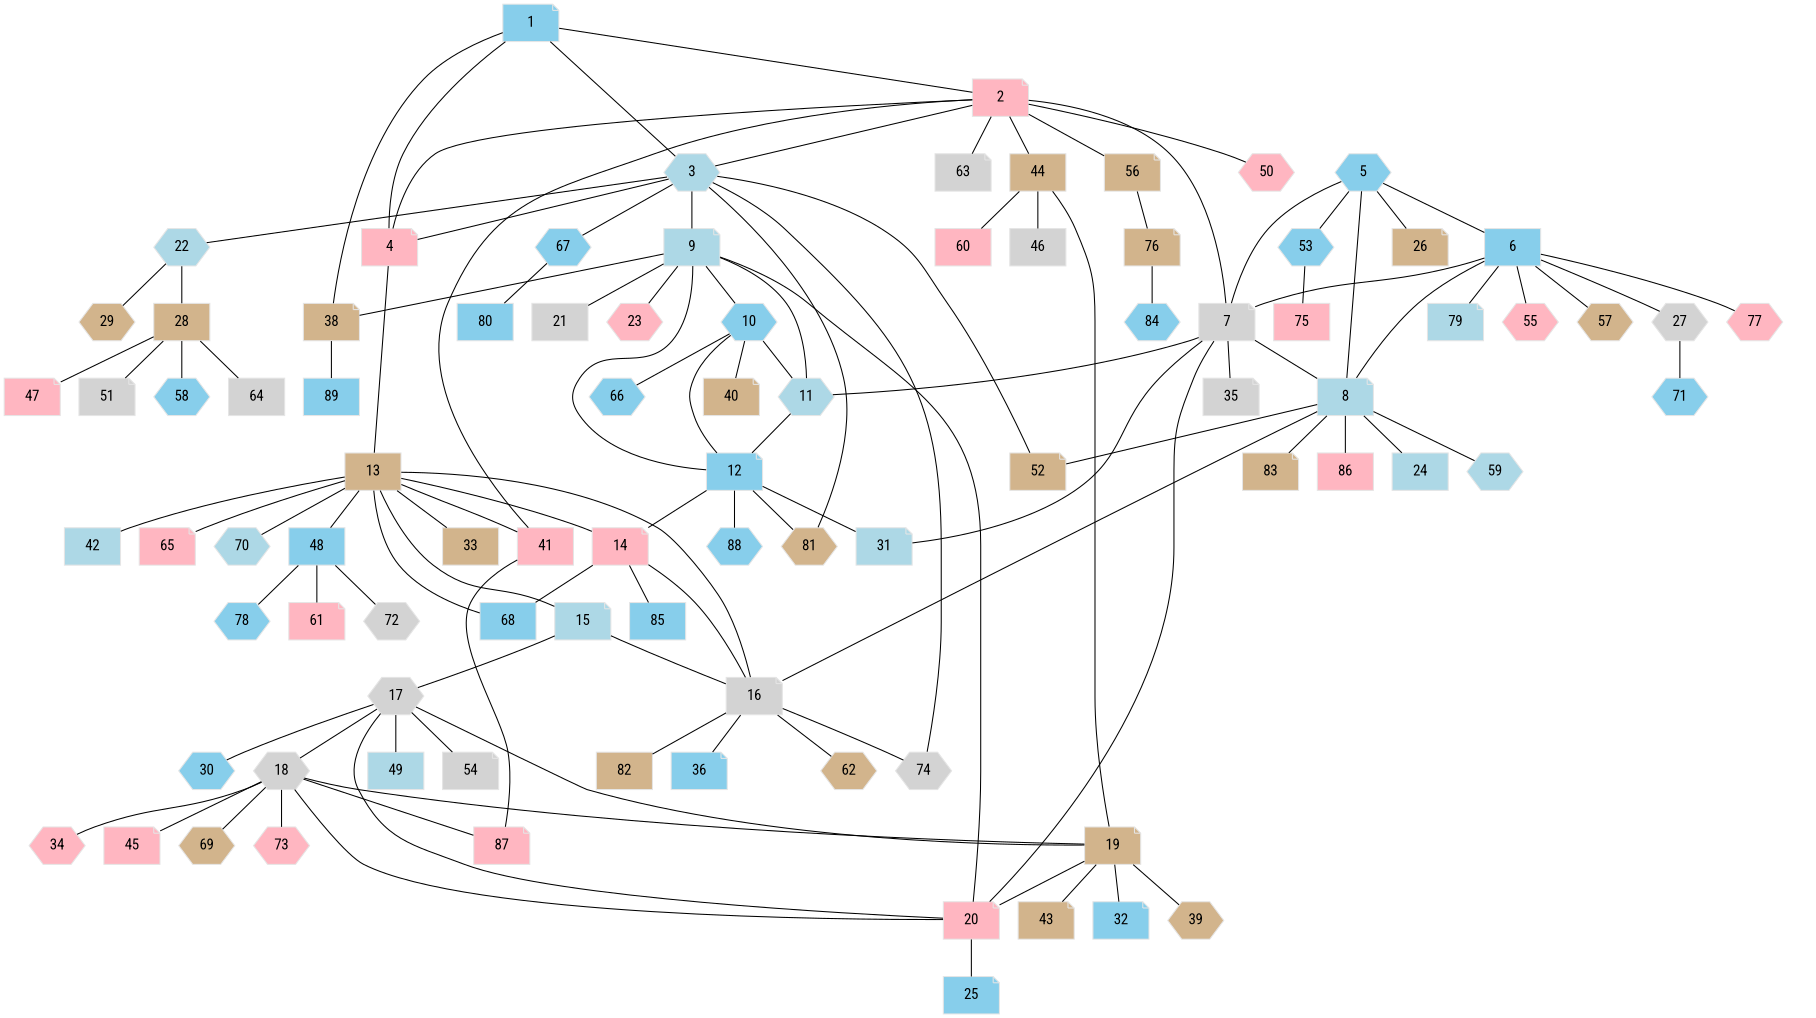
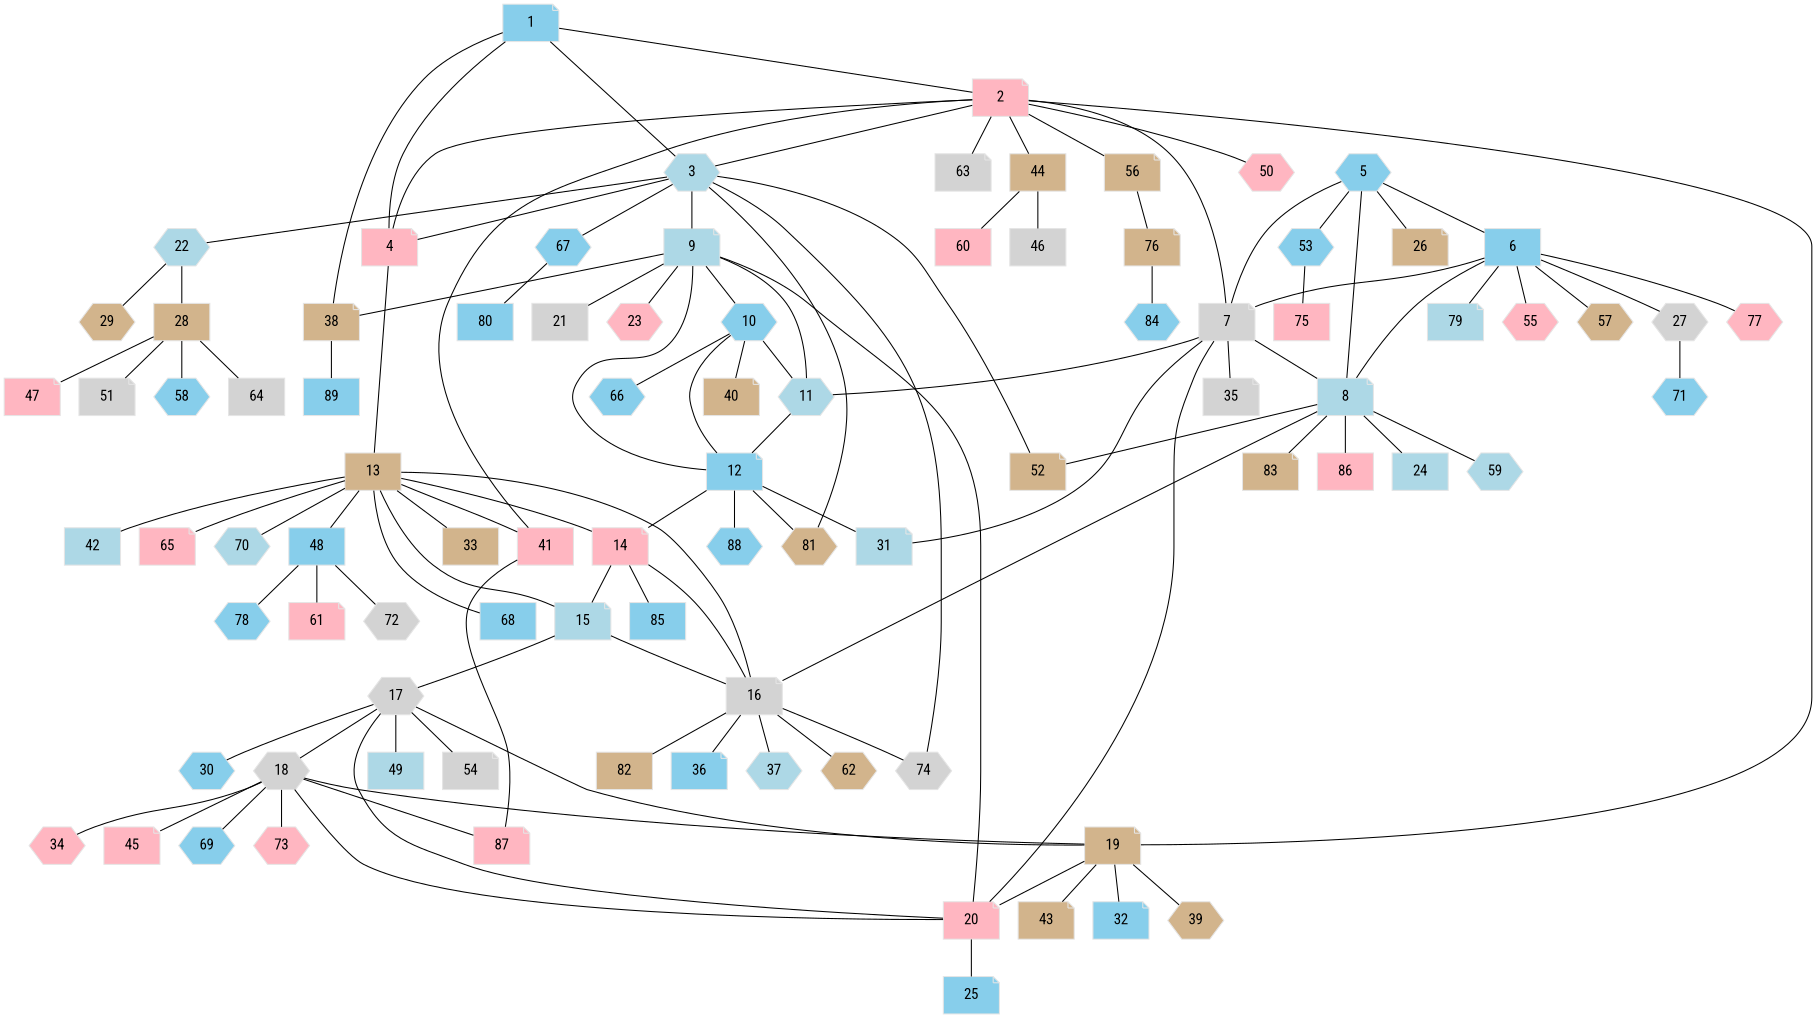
(1095, 505) -> (1812, 426)
(564, 584) -> (601, 584)
none -> (774, 771)
(207, 846) -> (207, 846)
